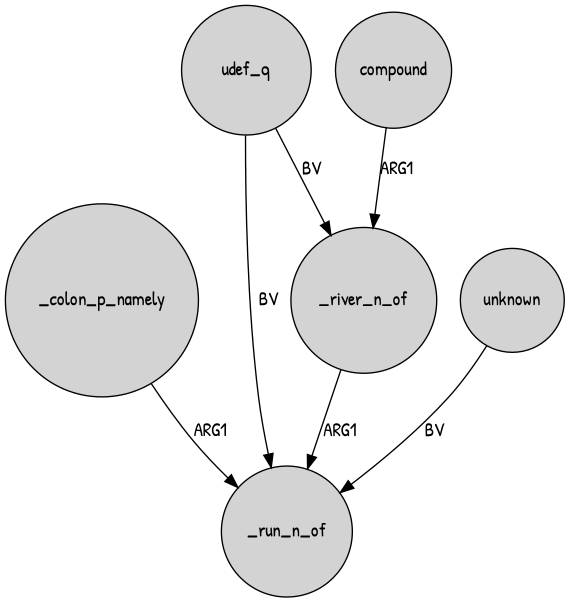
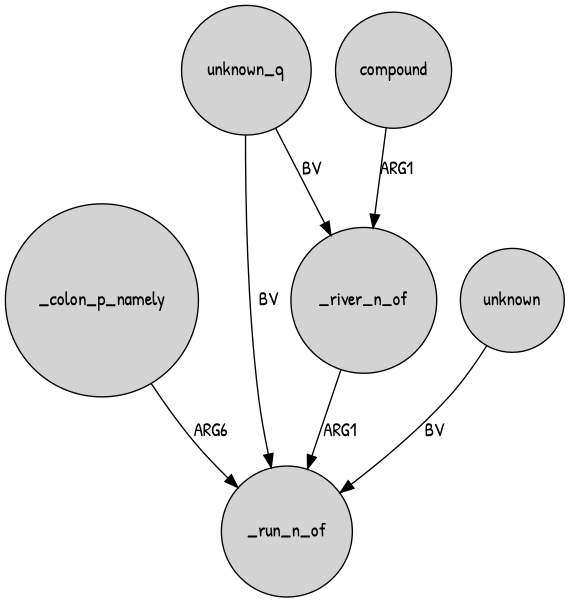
(246, 70) -> (246, 70)
(211, 431) -> (211, 431)
